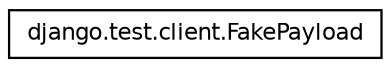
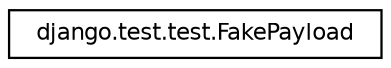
(195, 34) -> (195, 34)
